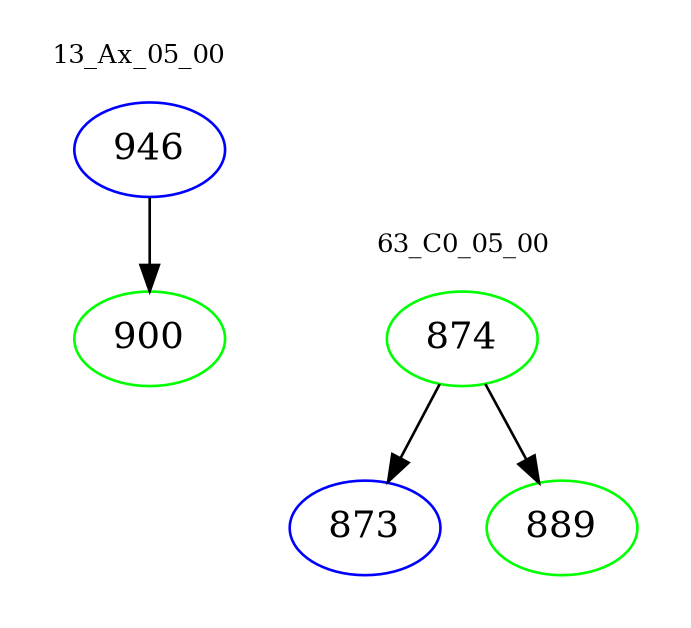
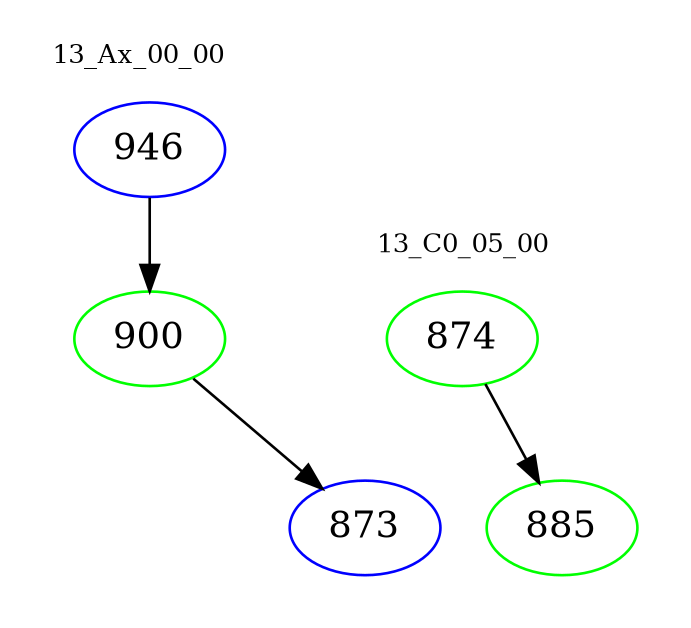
(139, 56) -> (139, 56)
(464, 246) -> (464, 246)
(420, 421) -> (248, 425)
(562, 528) -> (562, 528)
